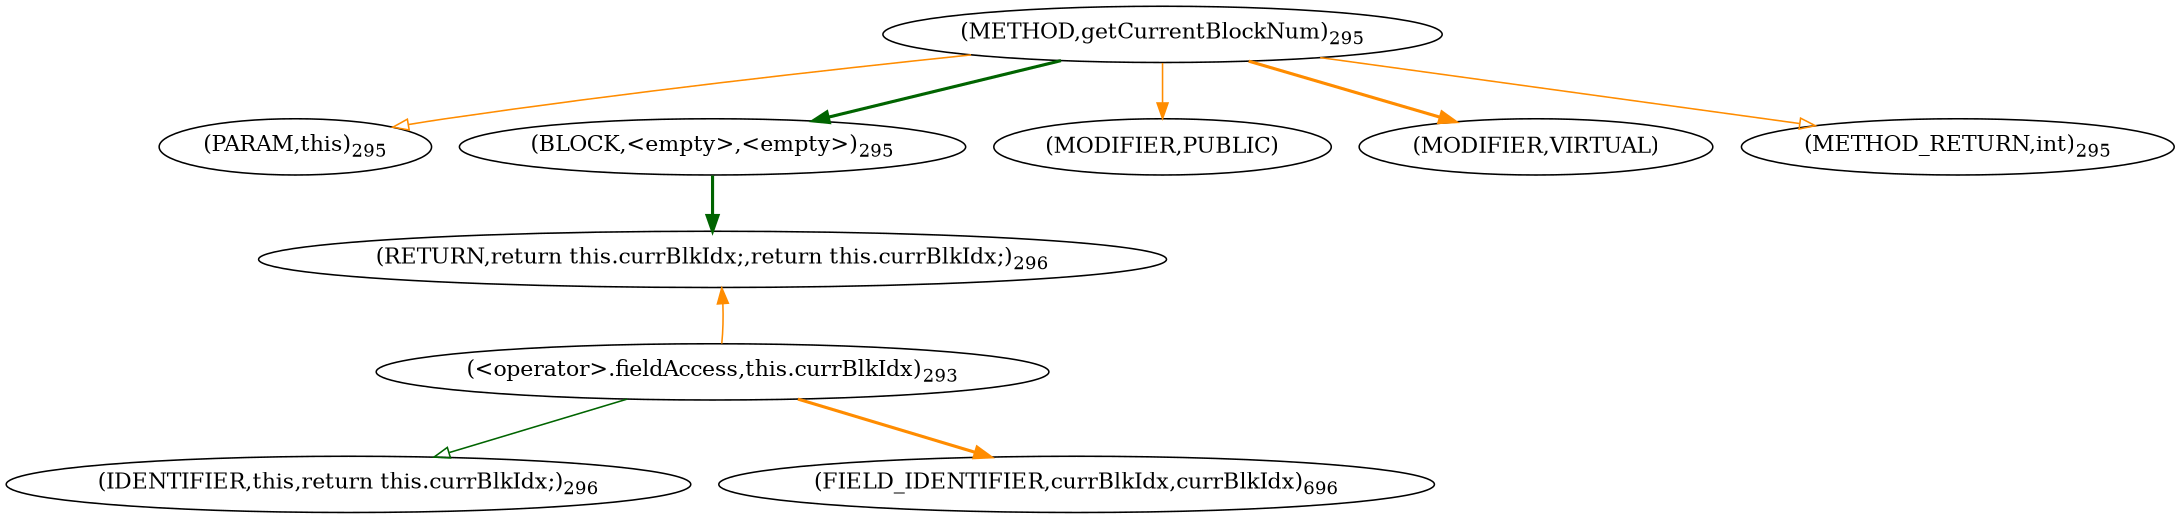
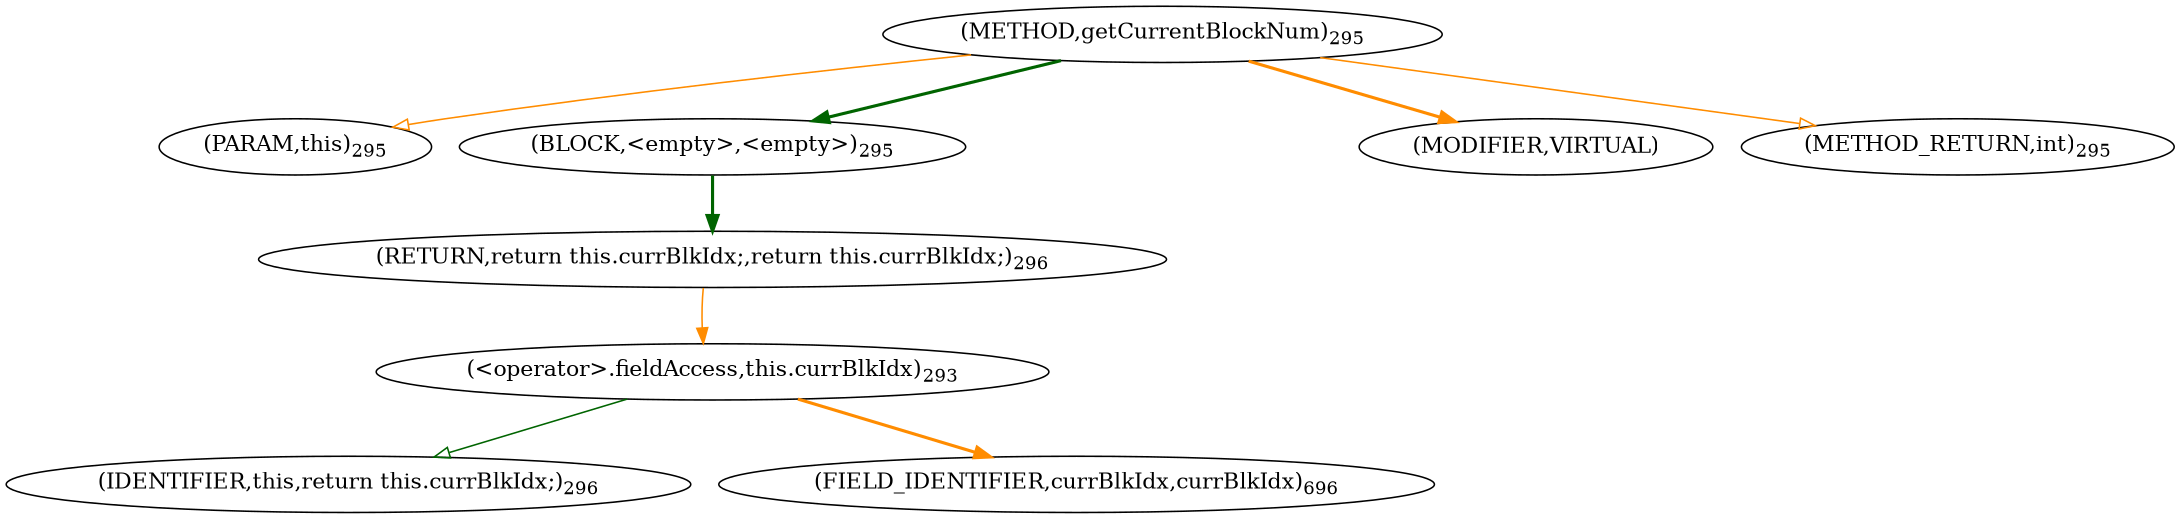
(1163, 147) -> none
(723, 324) -> (702, 308)
